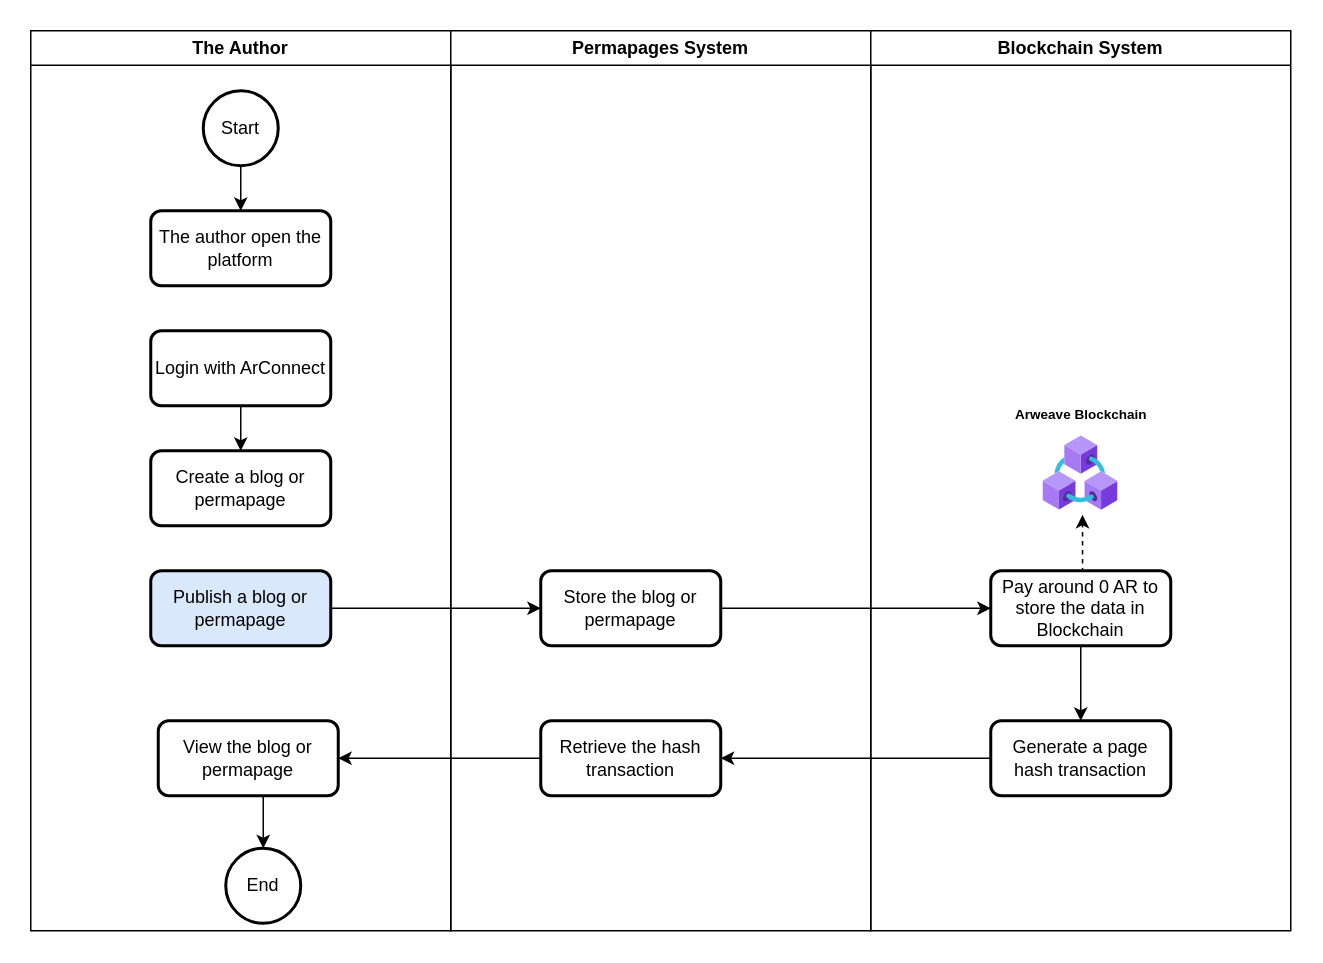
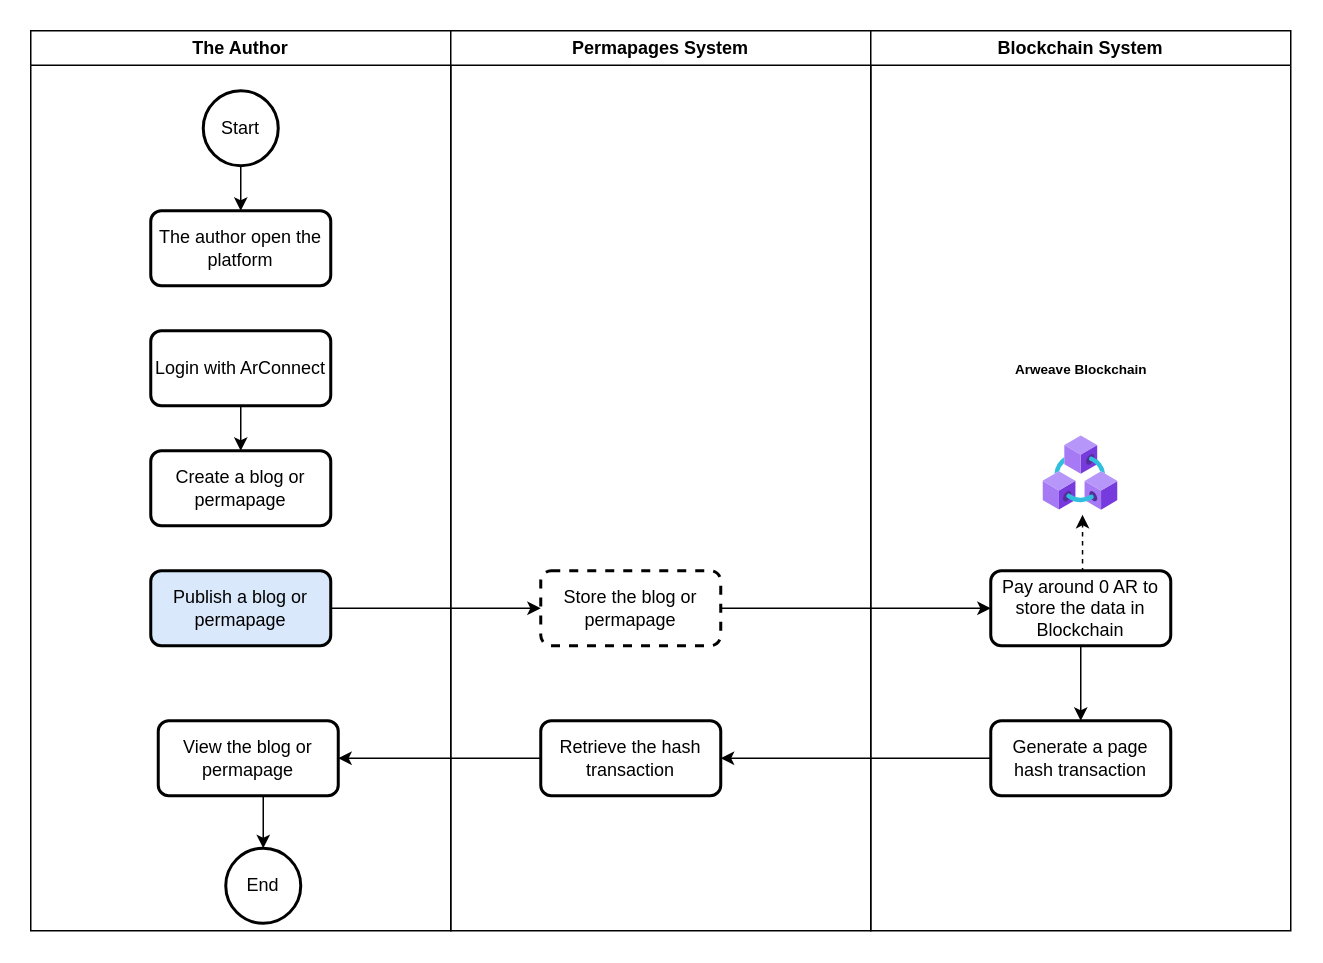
(1081, 413) -> (1081, 368)
(631, 608) -> (631, 608)
